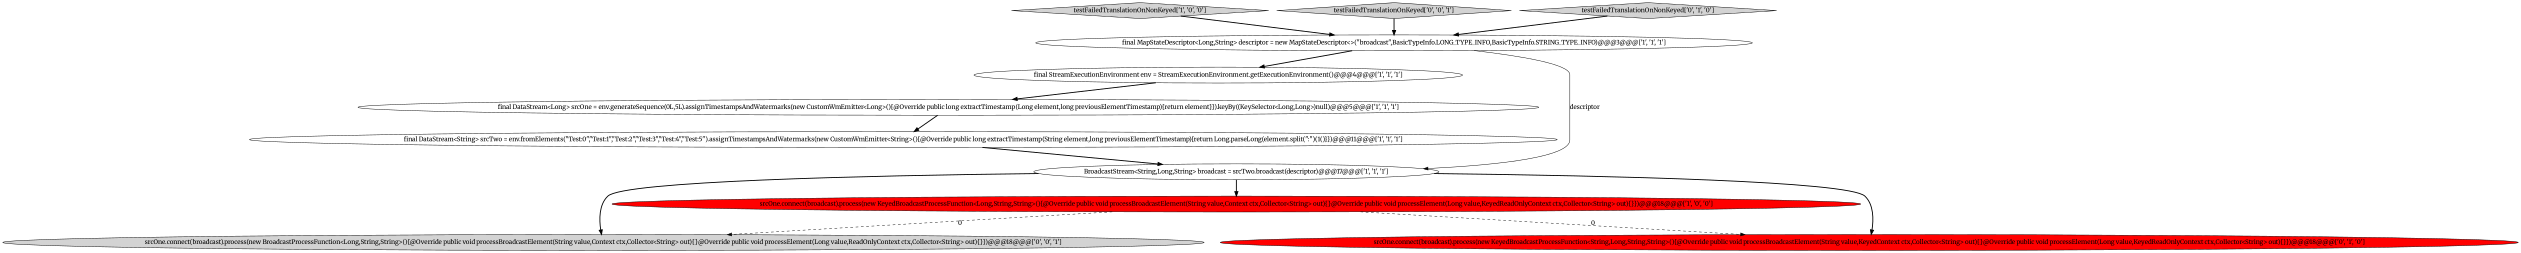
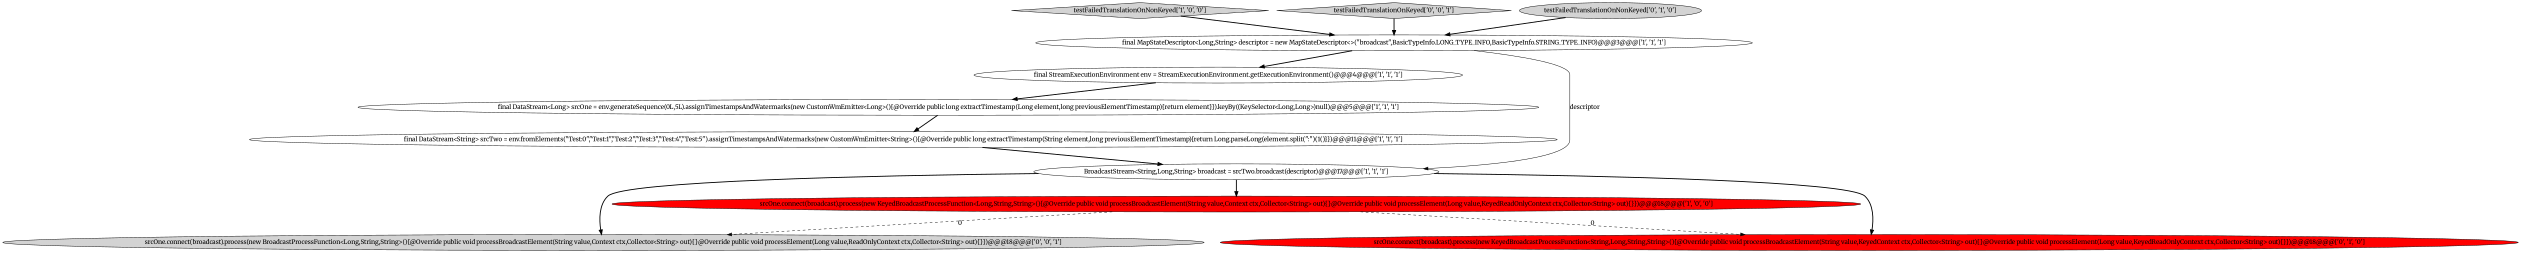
(1648, 11) -> (1610, 11)
